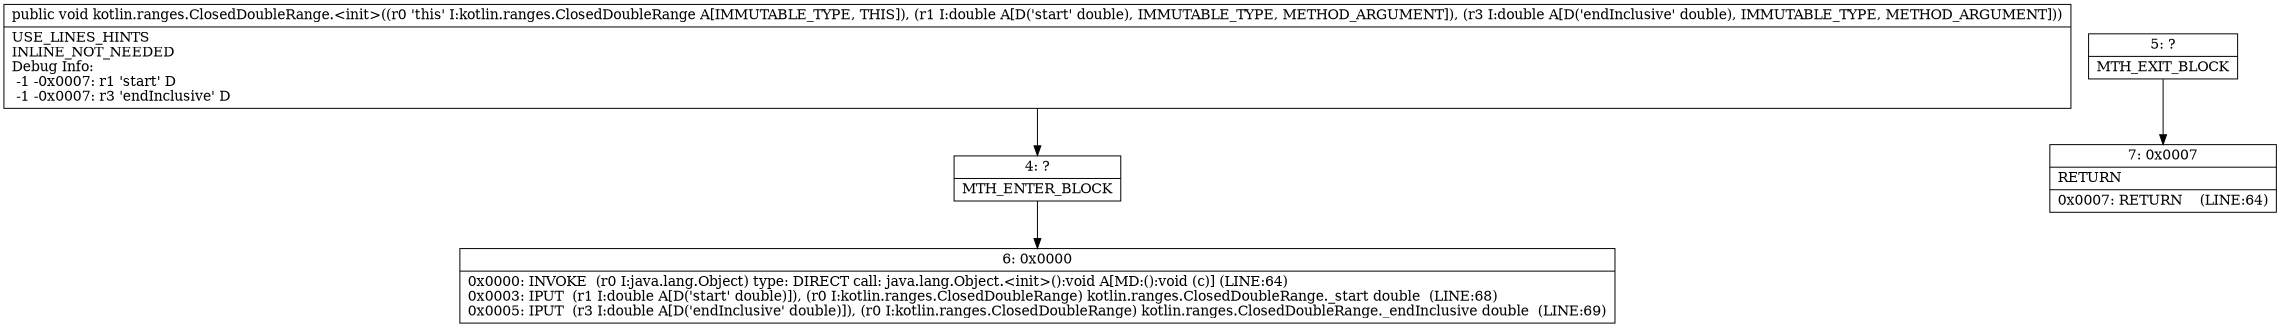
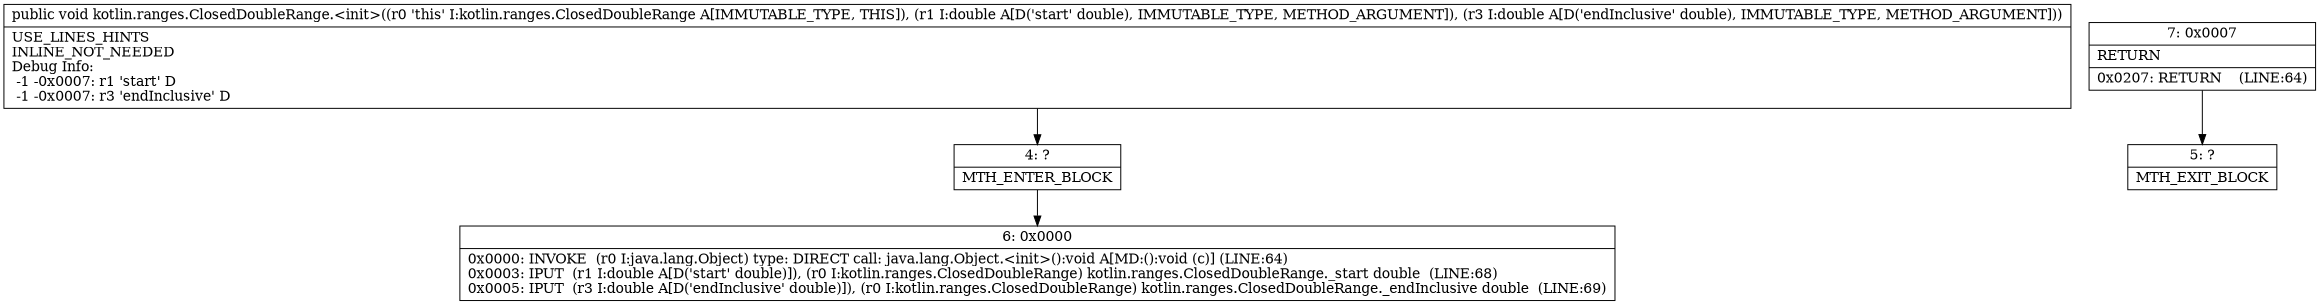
(2163, 107) -> (2202, 112)
(2163, 201) -> (2202, 78)
